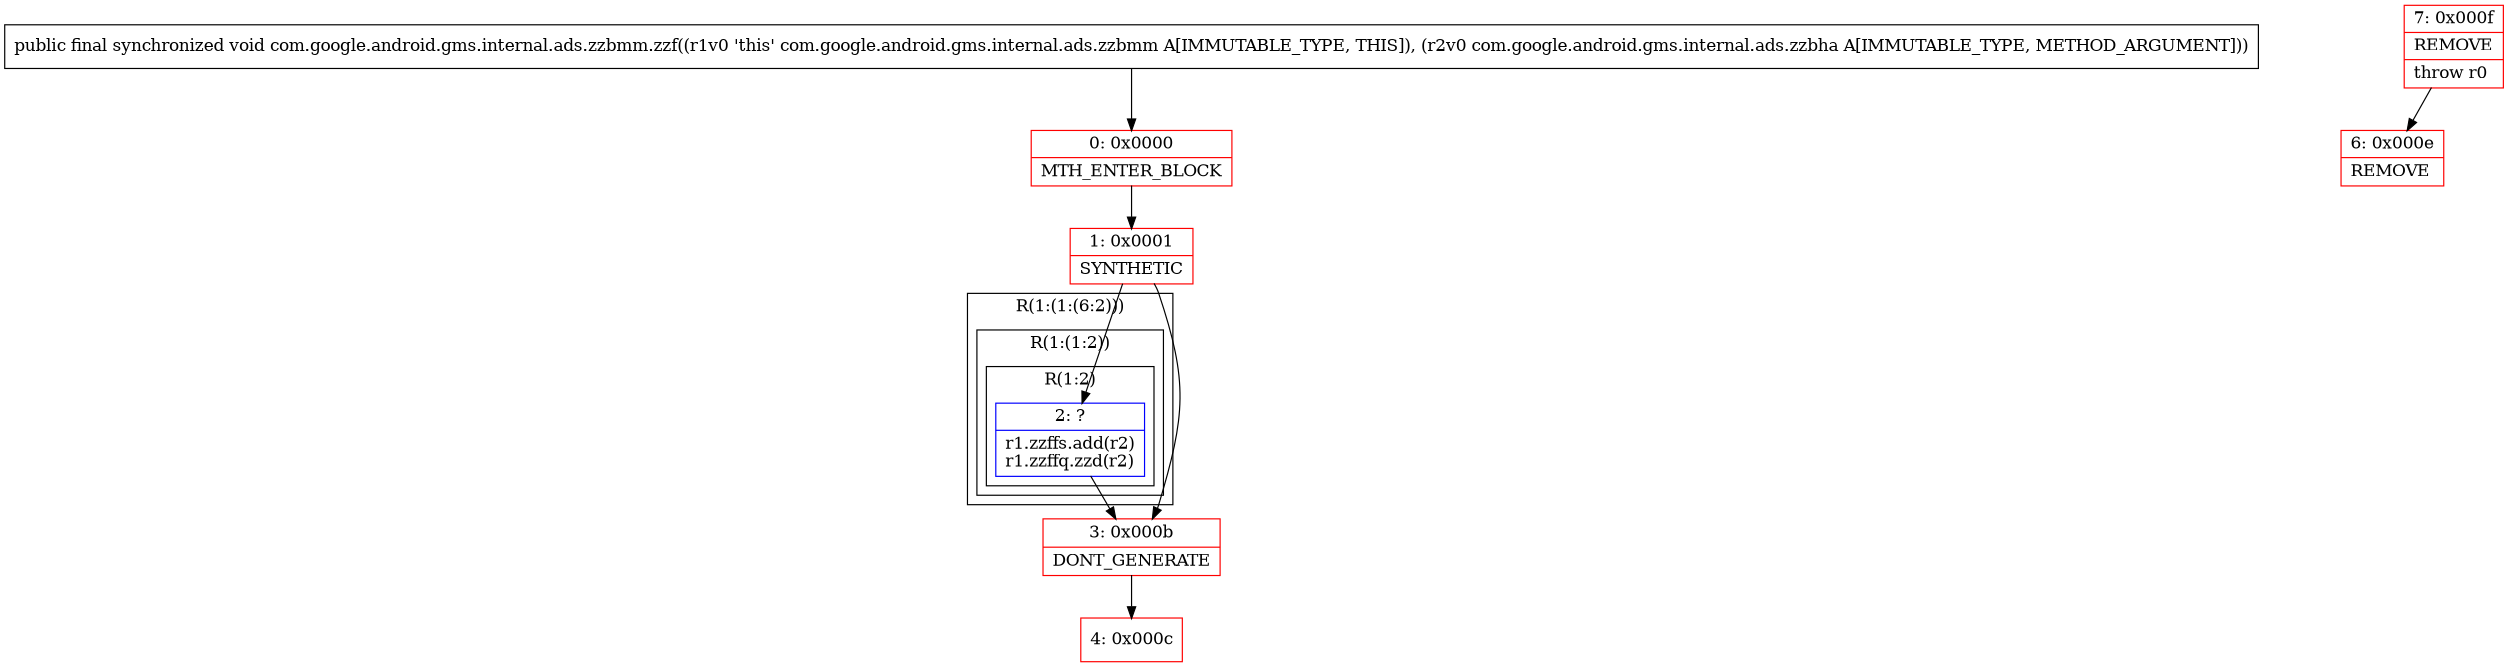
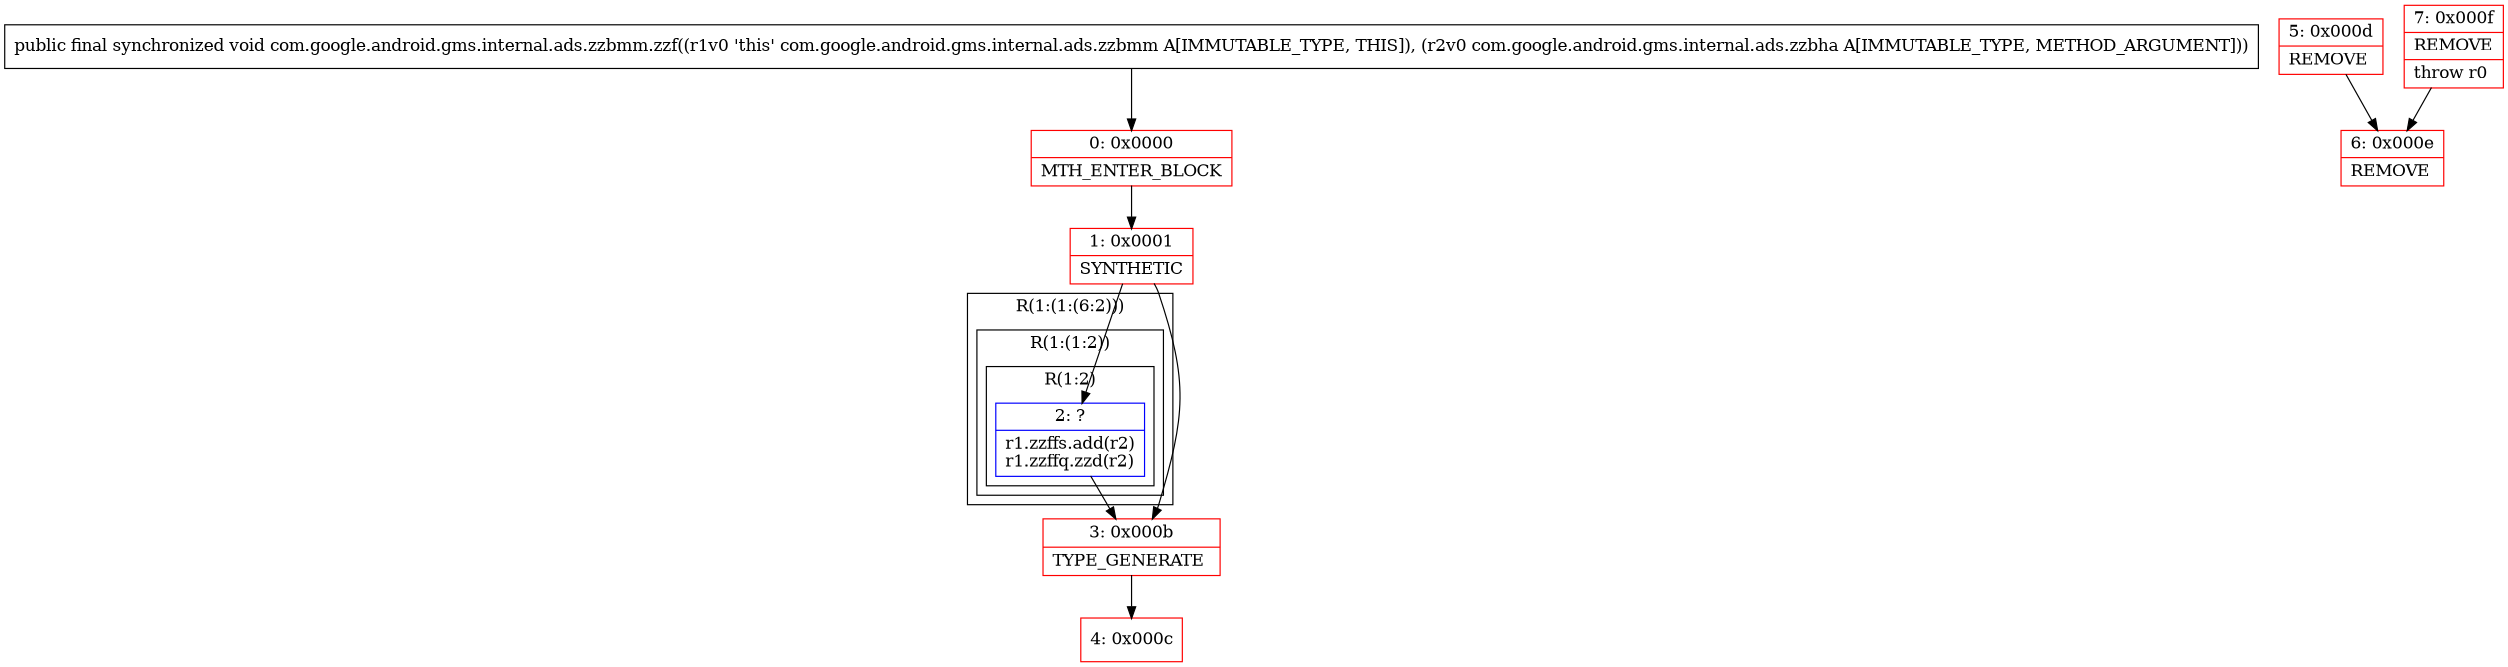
none -> (2331, 47)
(1132, 561) -> (1129, 561)
